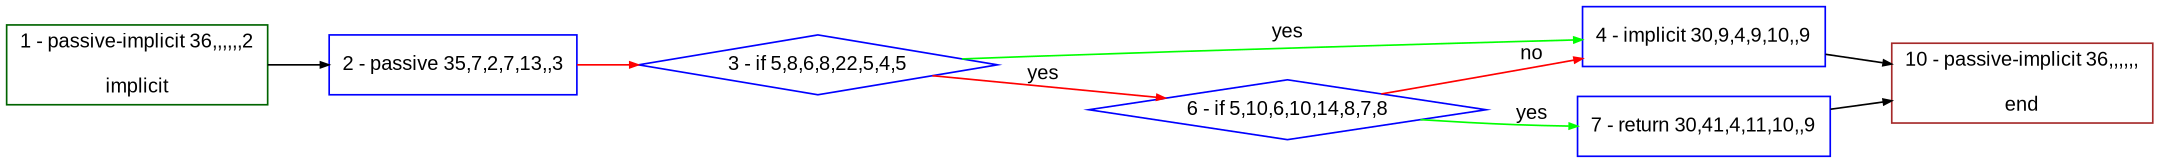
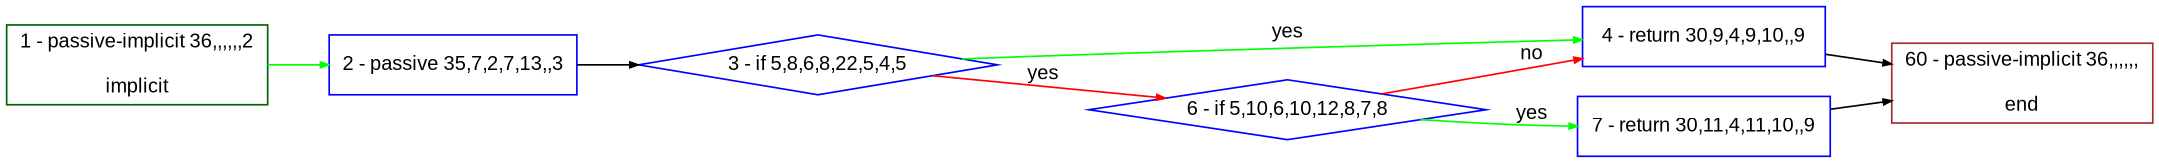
(1704, 37) -> (1704, 37)
(294, 65) -> (294, 65)
(603, 65) -> (603, 65)
(2022, 83) -> (2022, 83)
(1287, 110) -> (1287, 110)
(1704, 126) -> (1704, 126)
